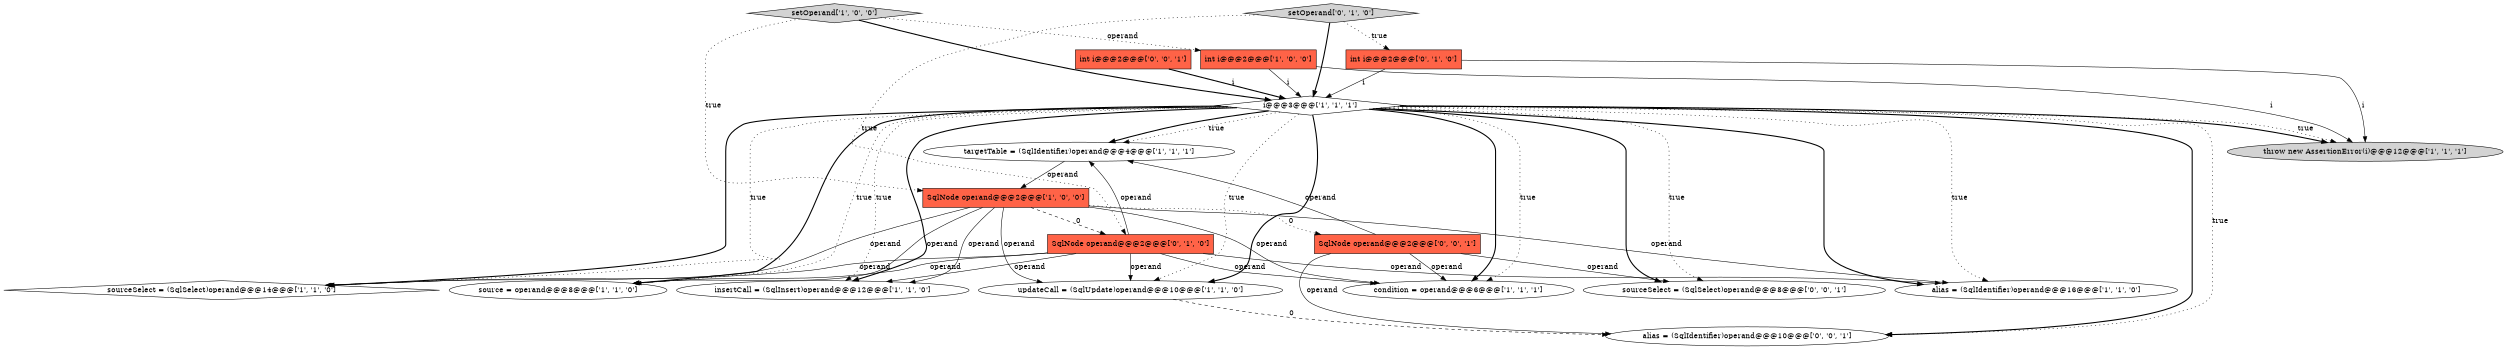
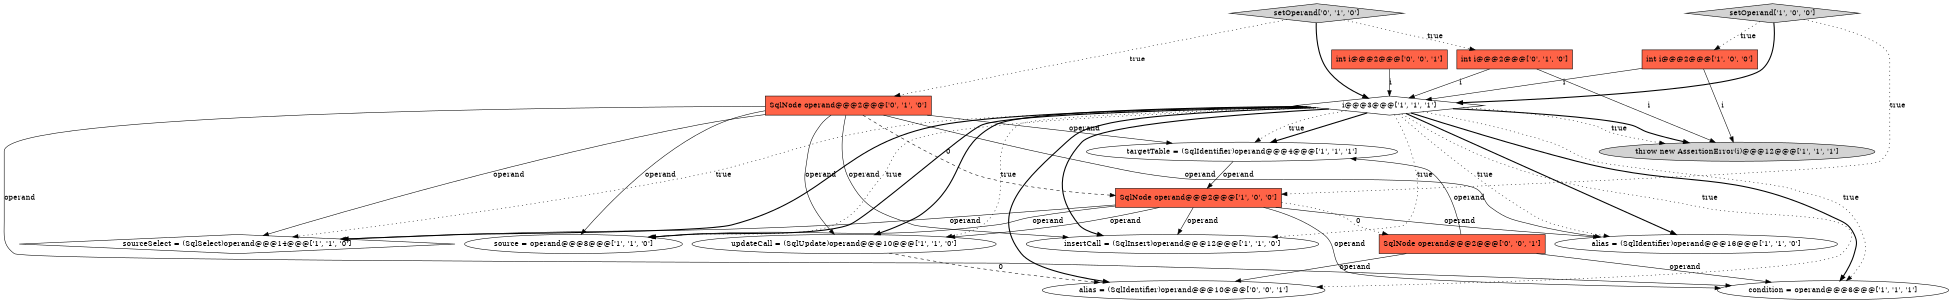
(1123, 36) -> (1748, 36)
(1224, 83) -> (1389, 80)
(1066, 220) -> (980, 176)
(1734, 290) -> none
